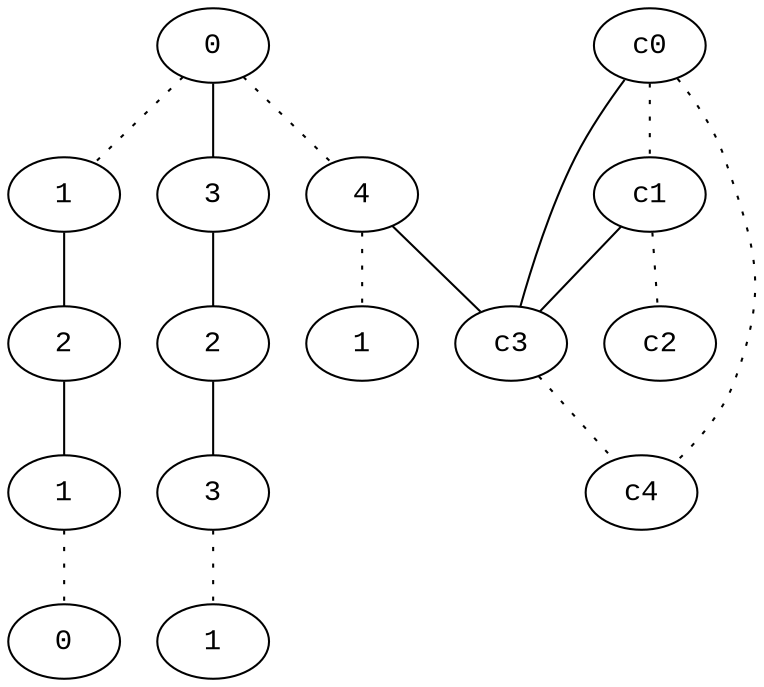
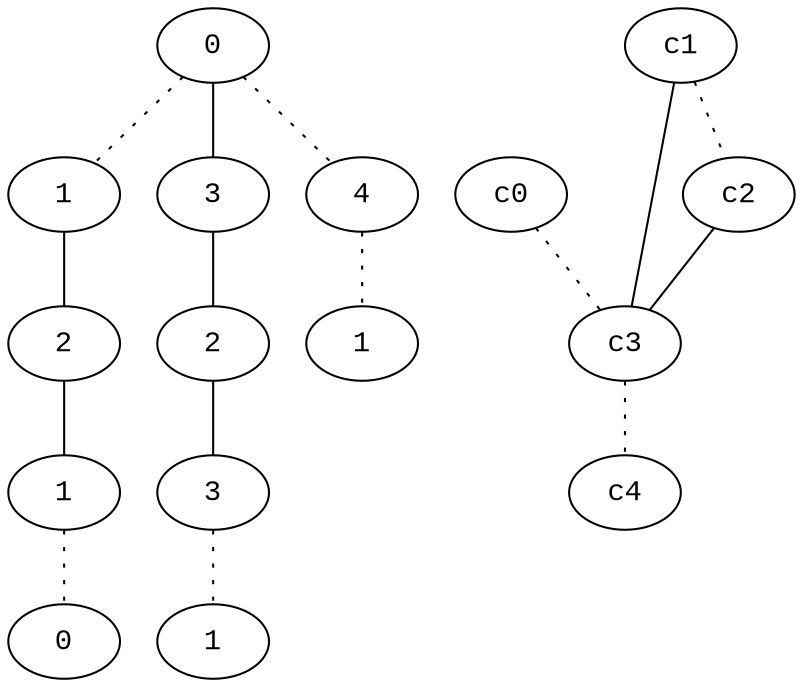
(650, 120) -> none
(561, 188) -> (568, 269)
(436, 269) -> (682, 269)
(755, 273) -> none
